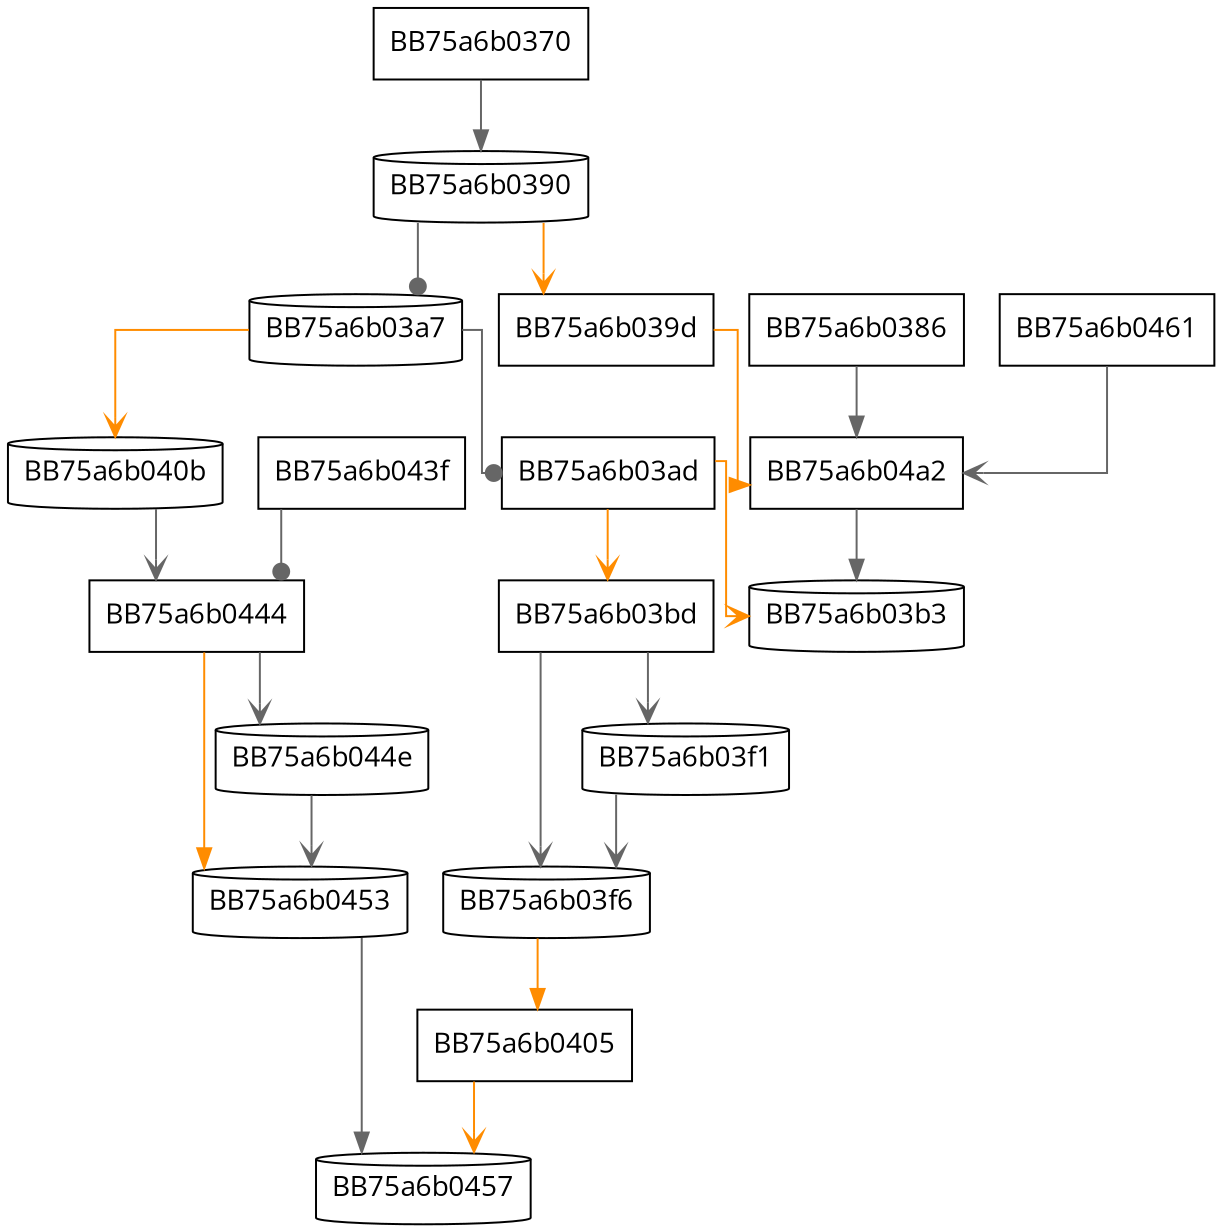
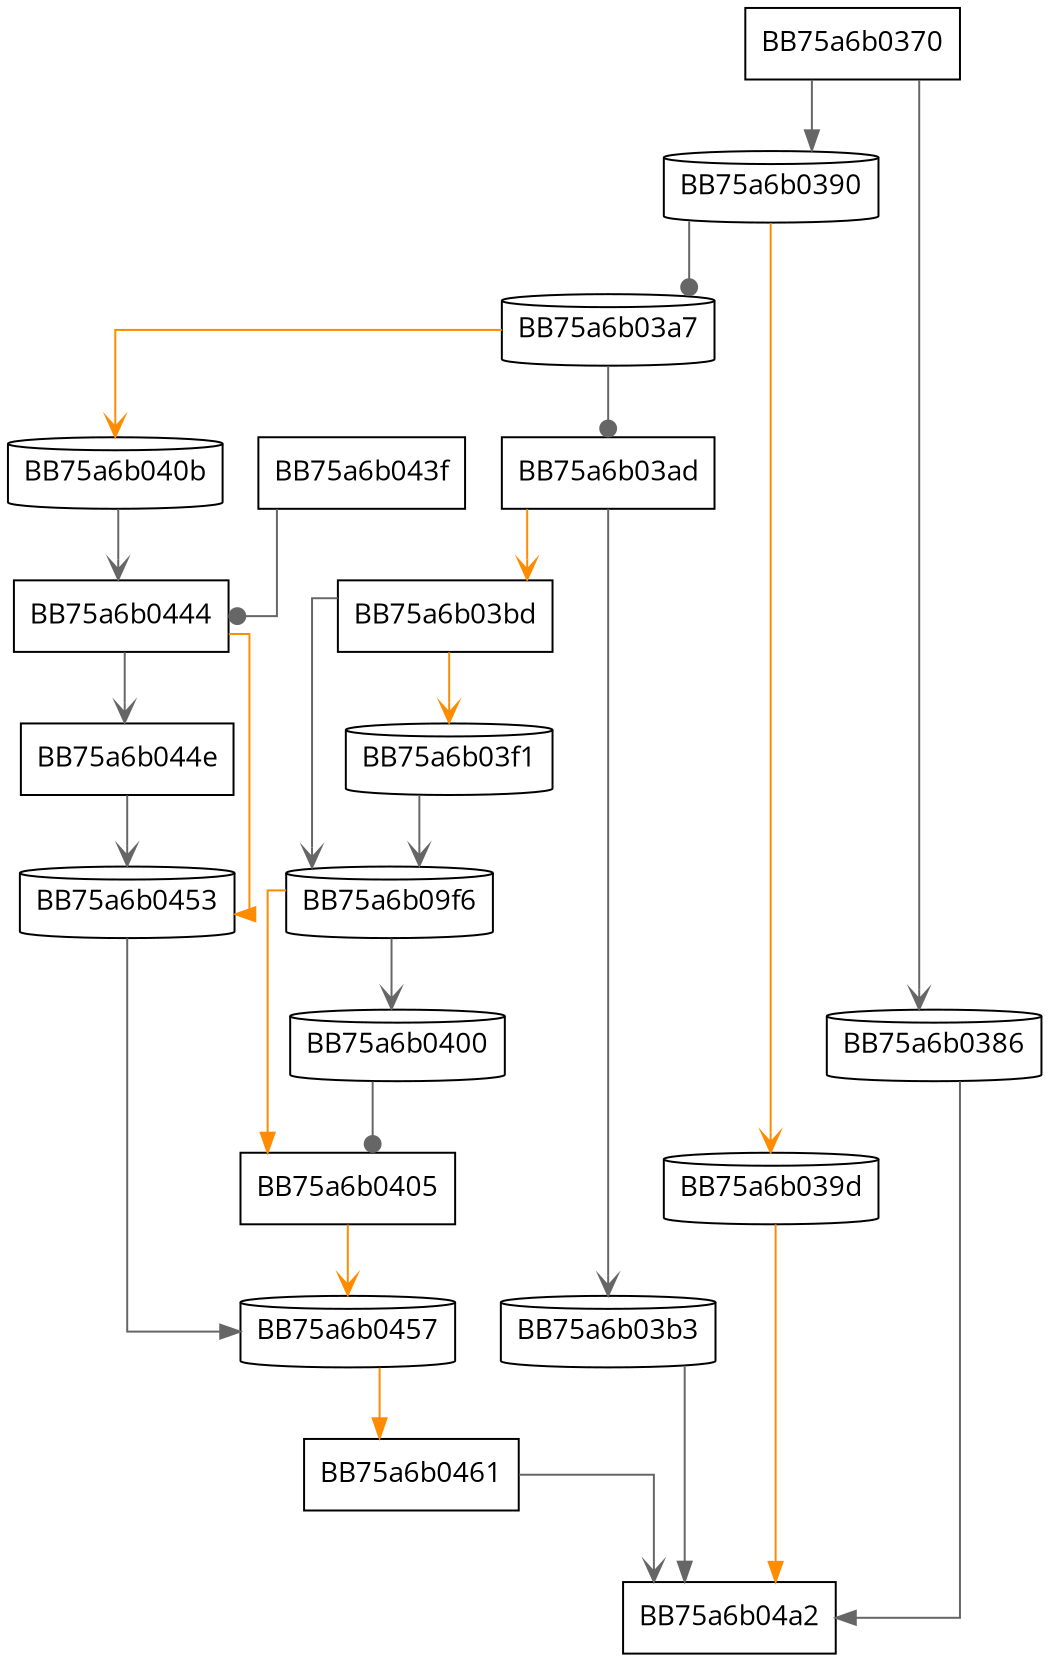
(606, 330) -> (771, 1189)
(857, 330) -> (934, 1045)
(857, 534) -> (685, 1464)
(726, 535) -> (608, 892)
none -> (919, 535)
(648, 677) -> (449, 677)
(322, 759) -> (127, 759)
(547, 902) -> (390, 902)
none -> (397, 1045)
none -> (380, 1393)
